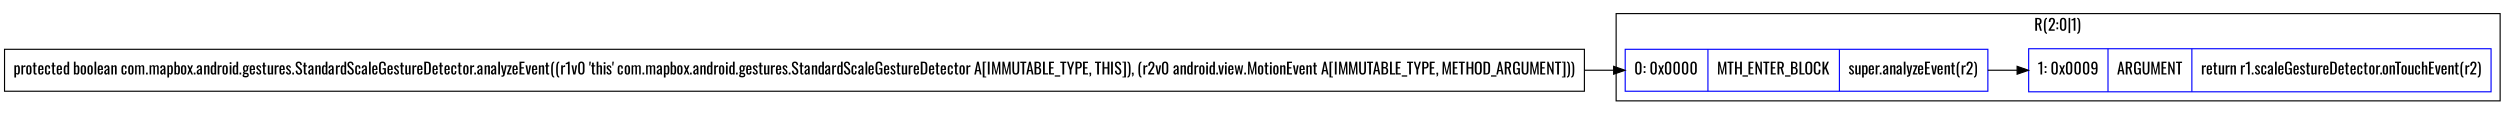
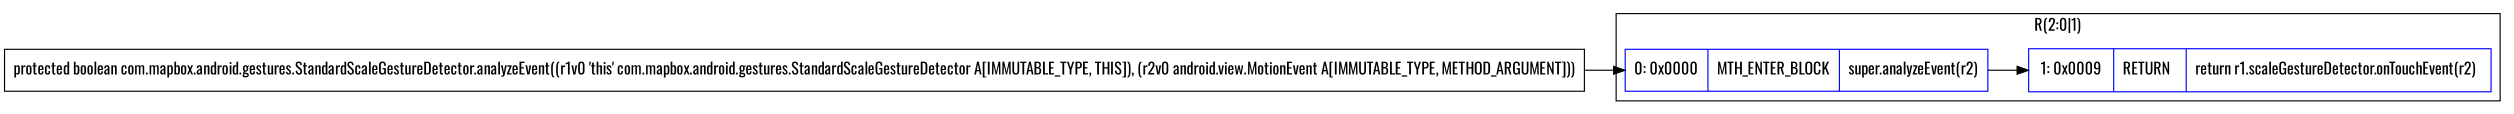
(2150, 70) -> (2147, 70)
